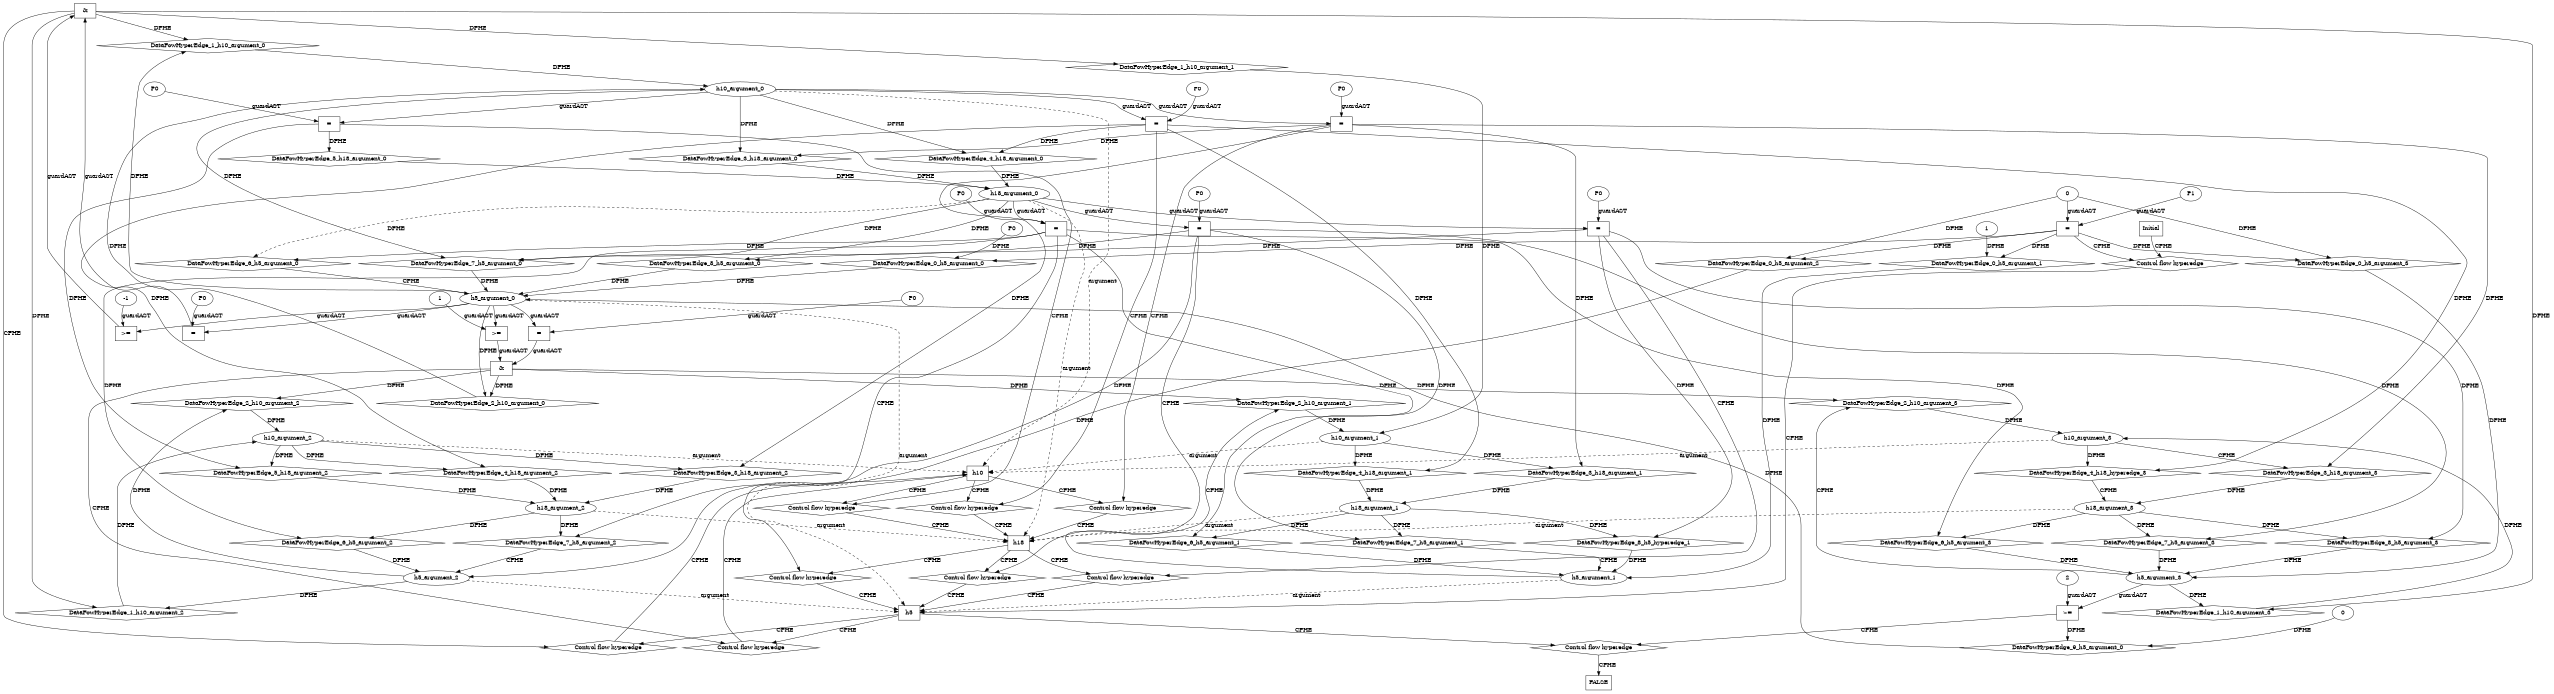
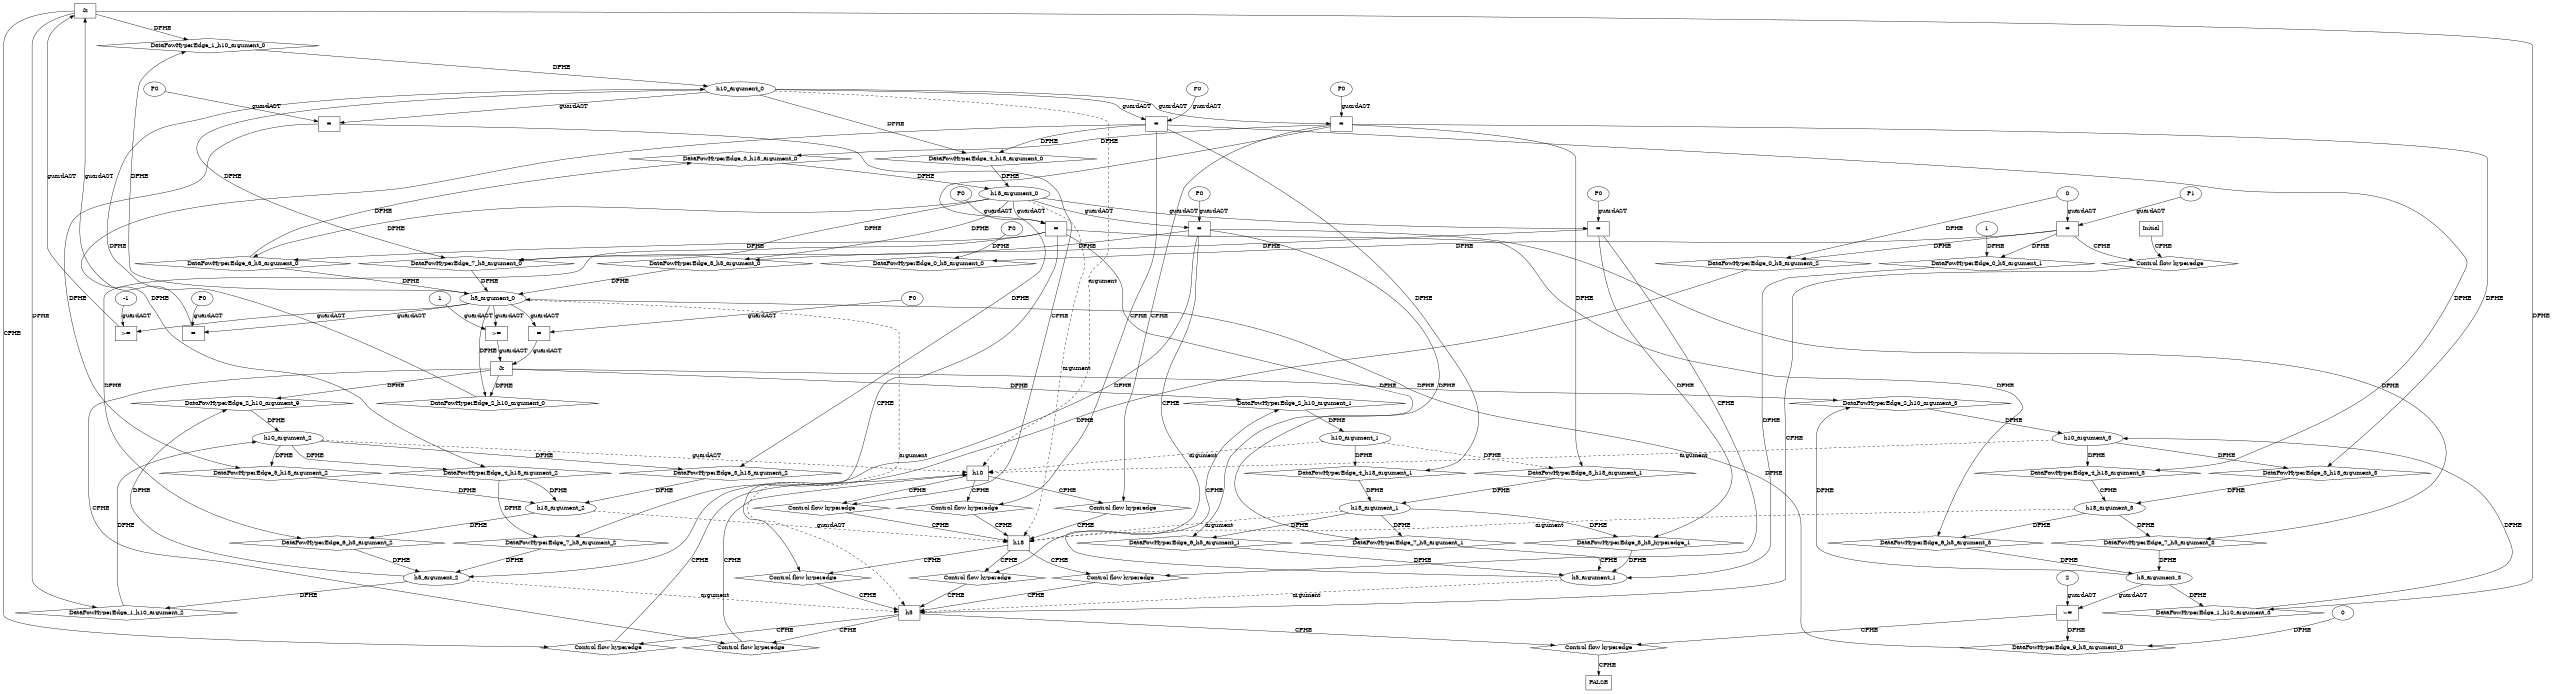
(1177, 67) -> none
(740, 122) -> (463, 192)
(329, 159) -> none
(621, 208) -> (621, 208)
(2353, 264) -> none
(411, 281) -> (411, 281)
(704, 282) -> none
(242, 403) -> (242, 403)
(706, 456) -> (706, 456)
(1470, 456) -> (1470, 456)
(2227, 456) -> (2227, 456)
(2088, 473) -> (2088, 473)
(1825, 491) -> (1825, 491)
(561, 524) -> (503, 514)
(831, 526) -> (831, 526)
(2383, 543) -> none
(515, 561) -> (515, 561)
